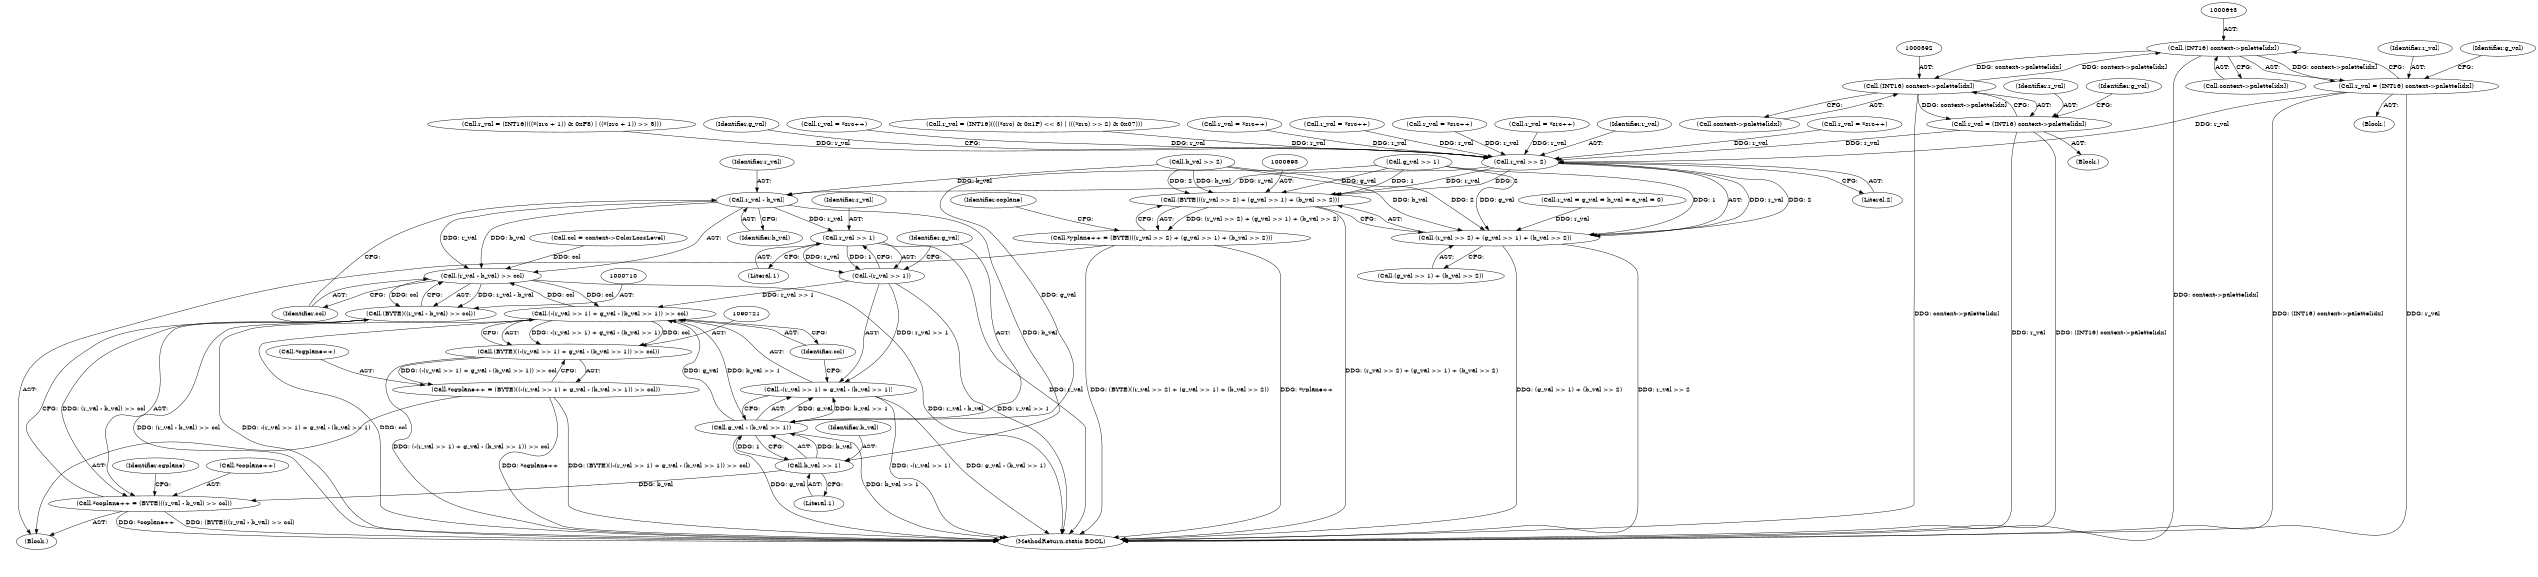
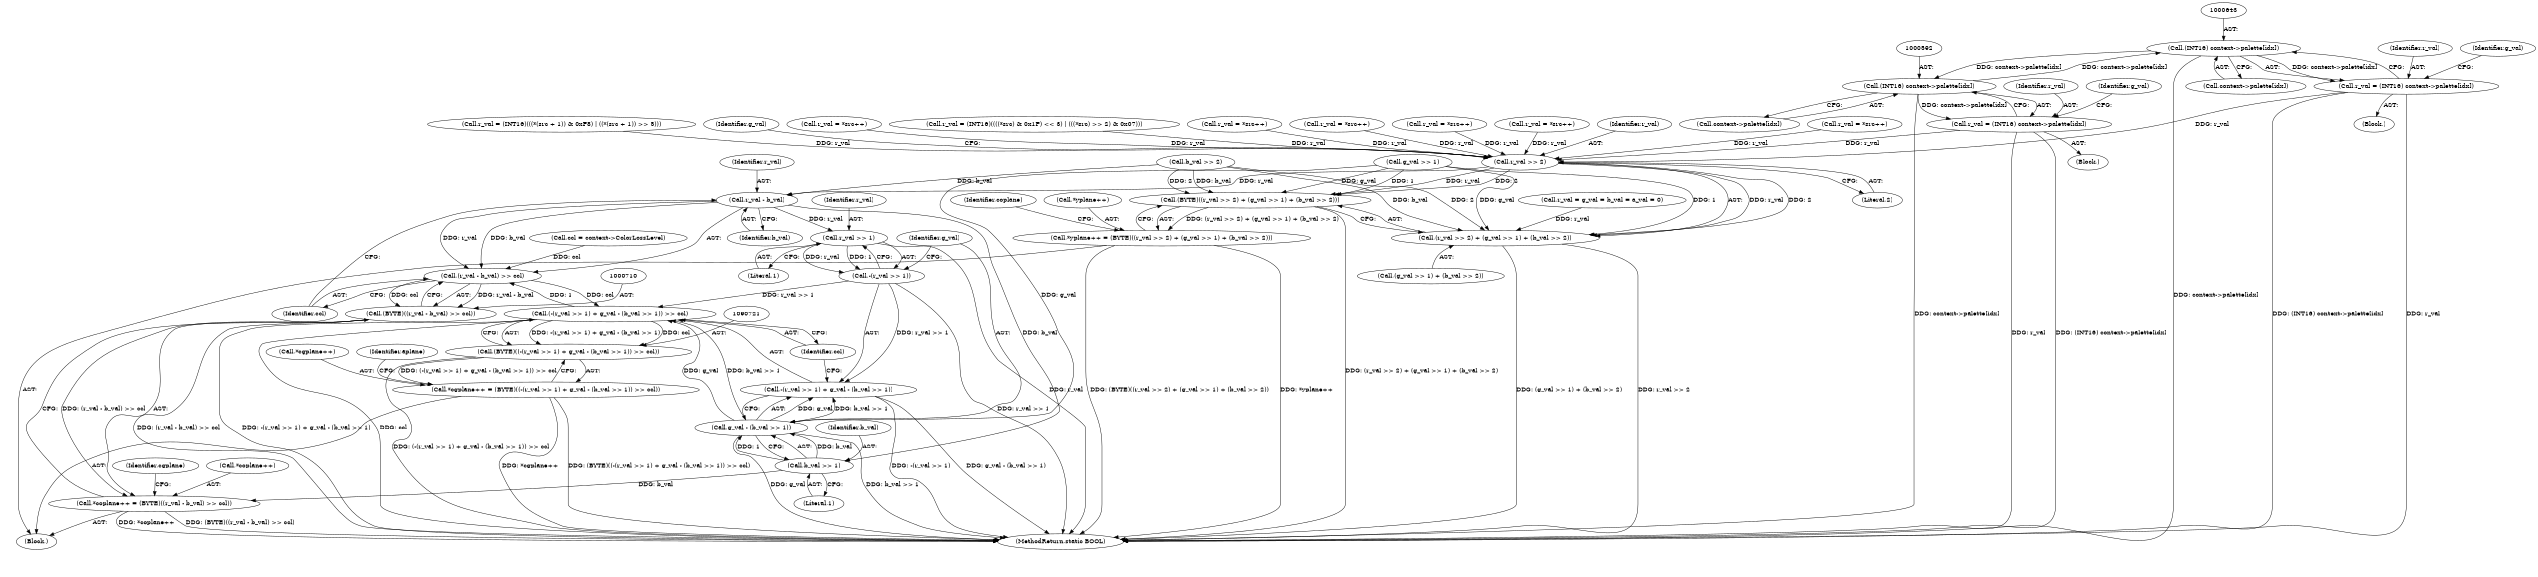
(1285, 162) -> none
none -> (1083, 200)
(1465, 256) -> none
(561, 295) -> (561, 295)
(860, 312) -> none
none -> (397, 352)
